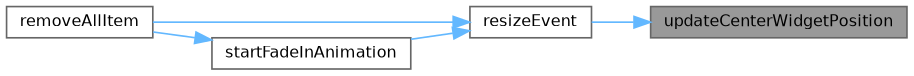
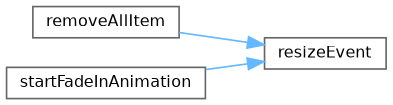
(779, 22) -> none
(174, 35) -> none
